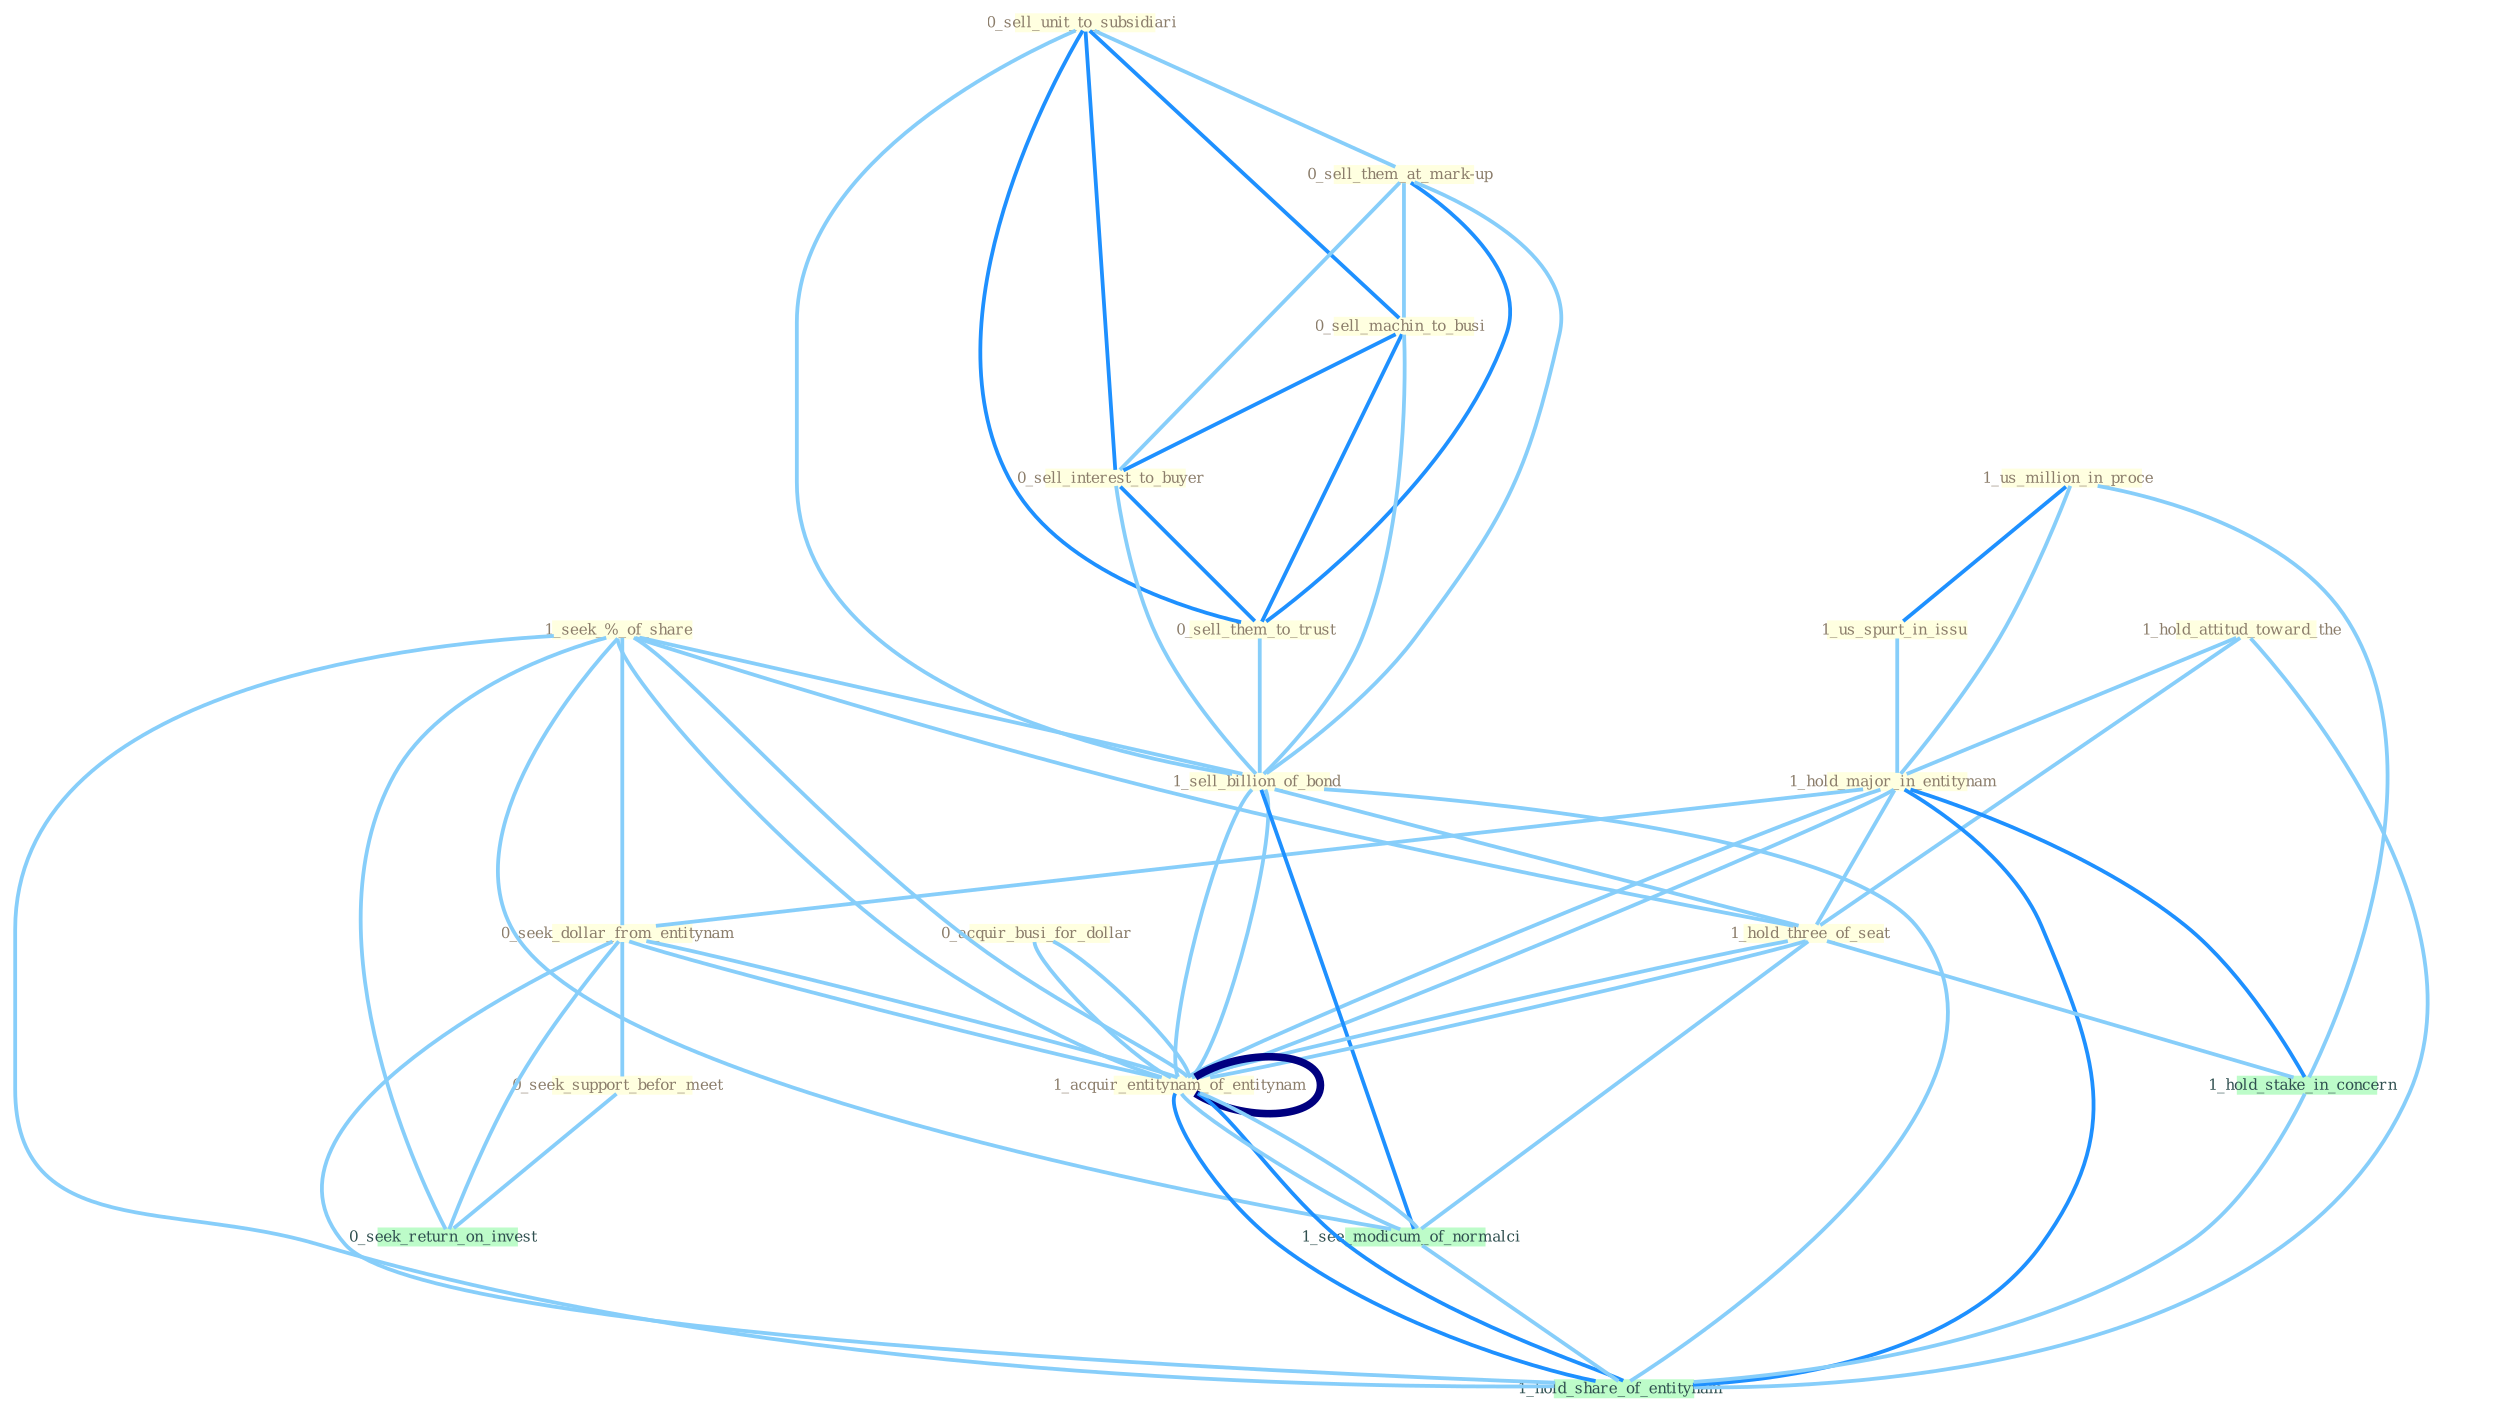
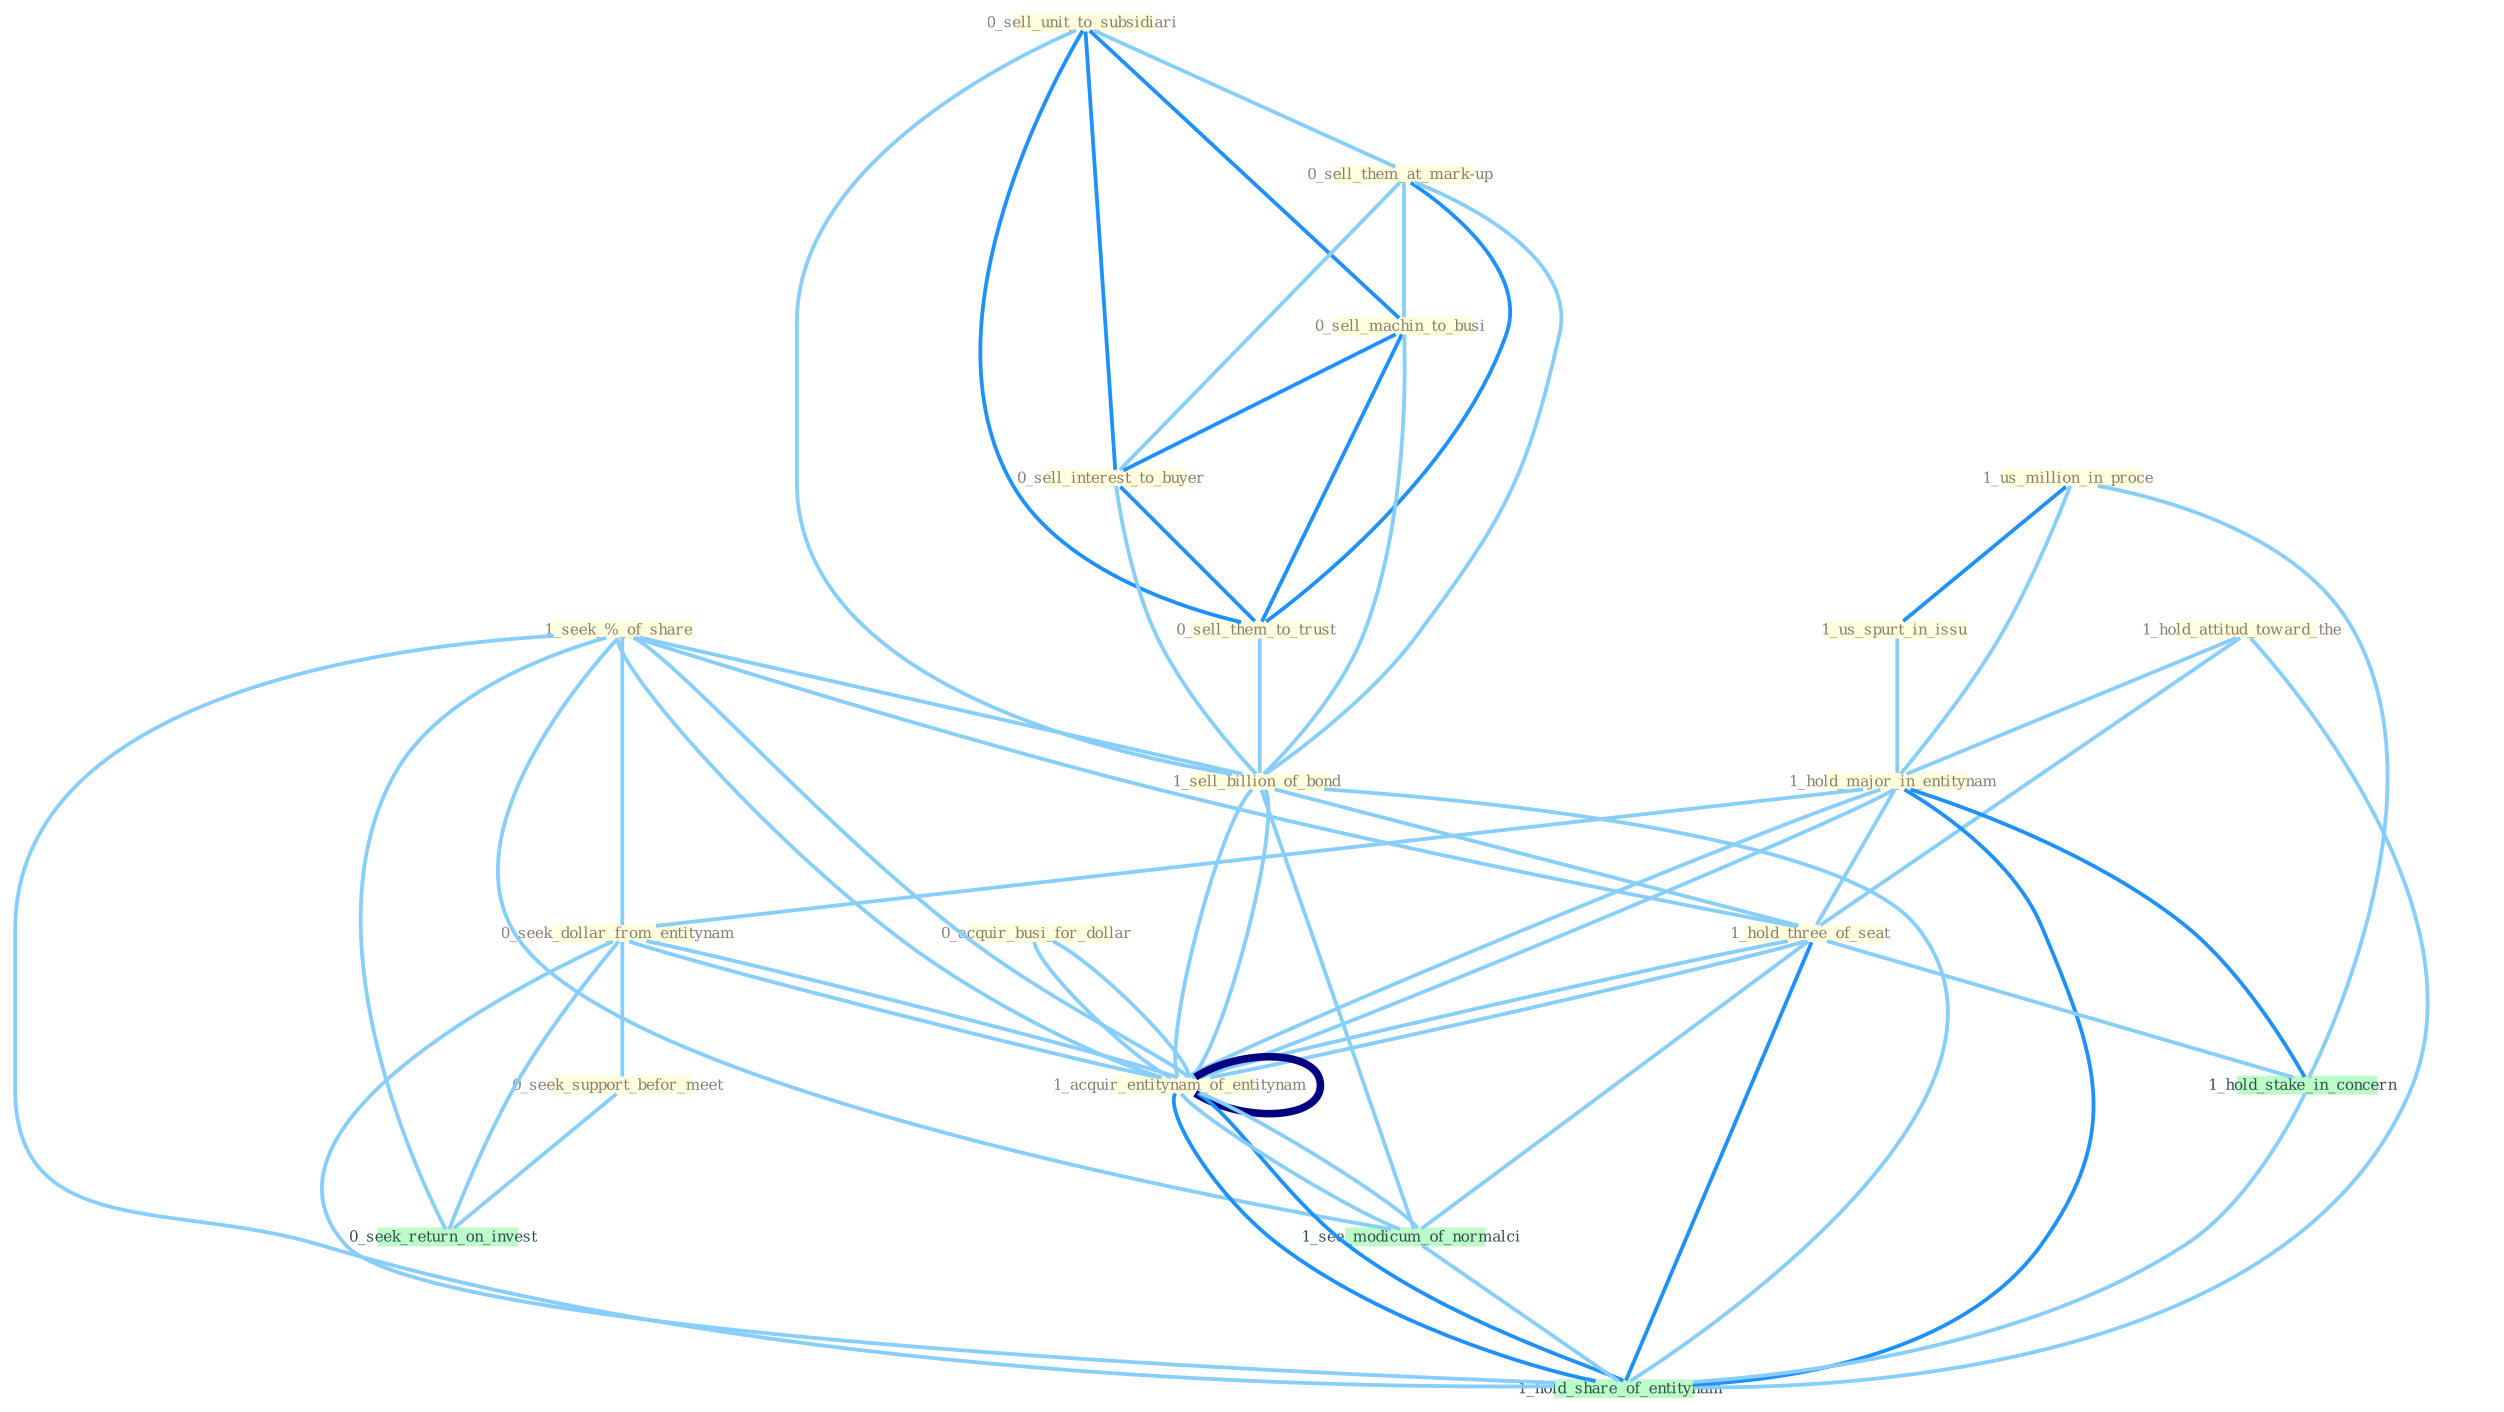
(1327, 976) -> (1327, 976)
none -> (1719, 1161)
